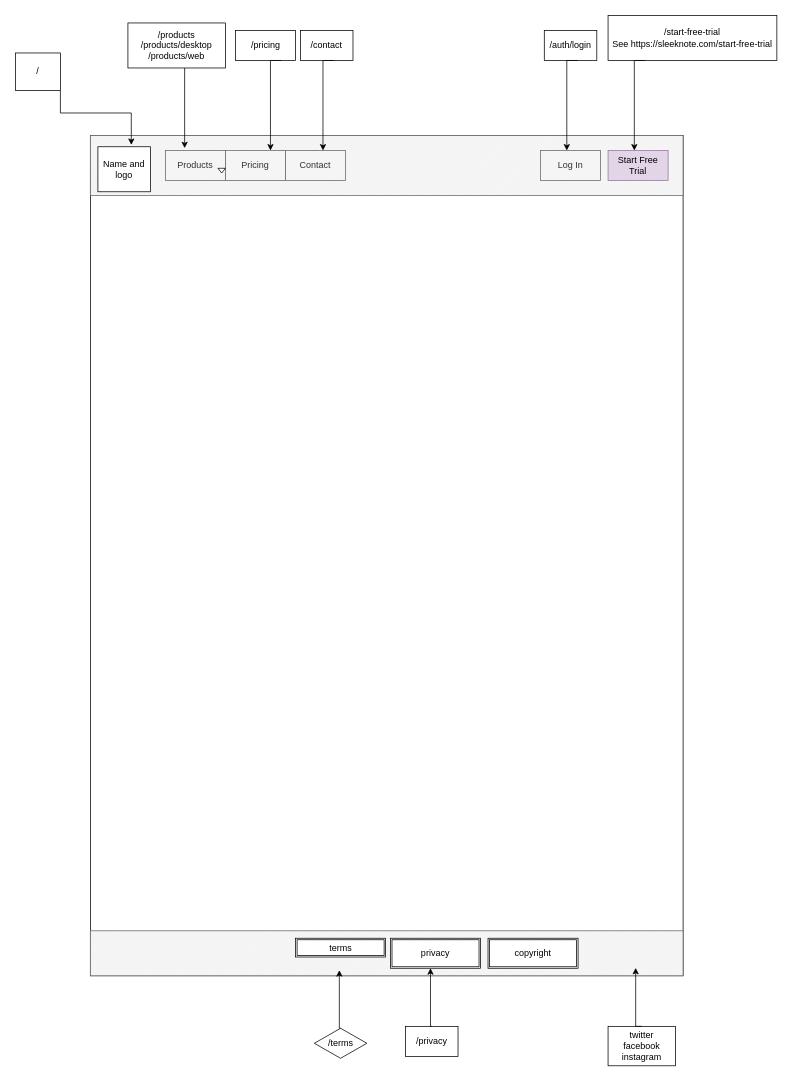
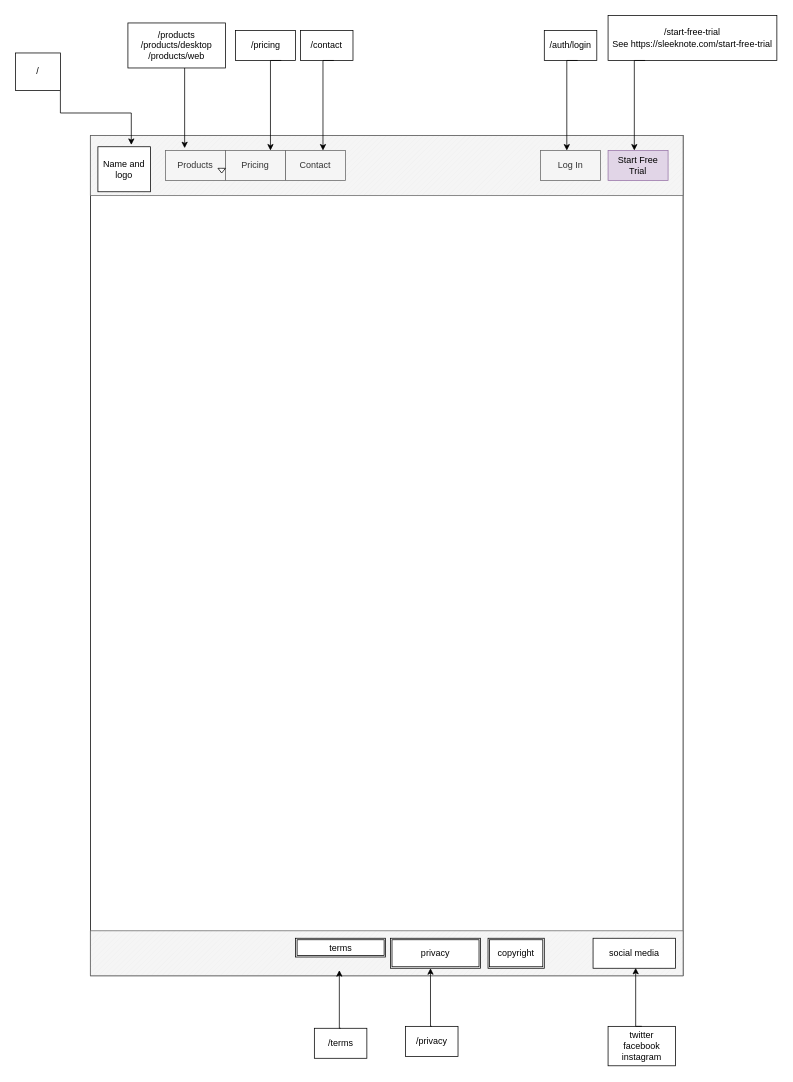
(533, 953) -> (516, 953)
none -> (634, 953)
(341, 1043) -> (341, 1043)
